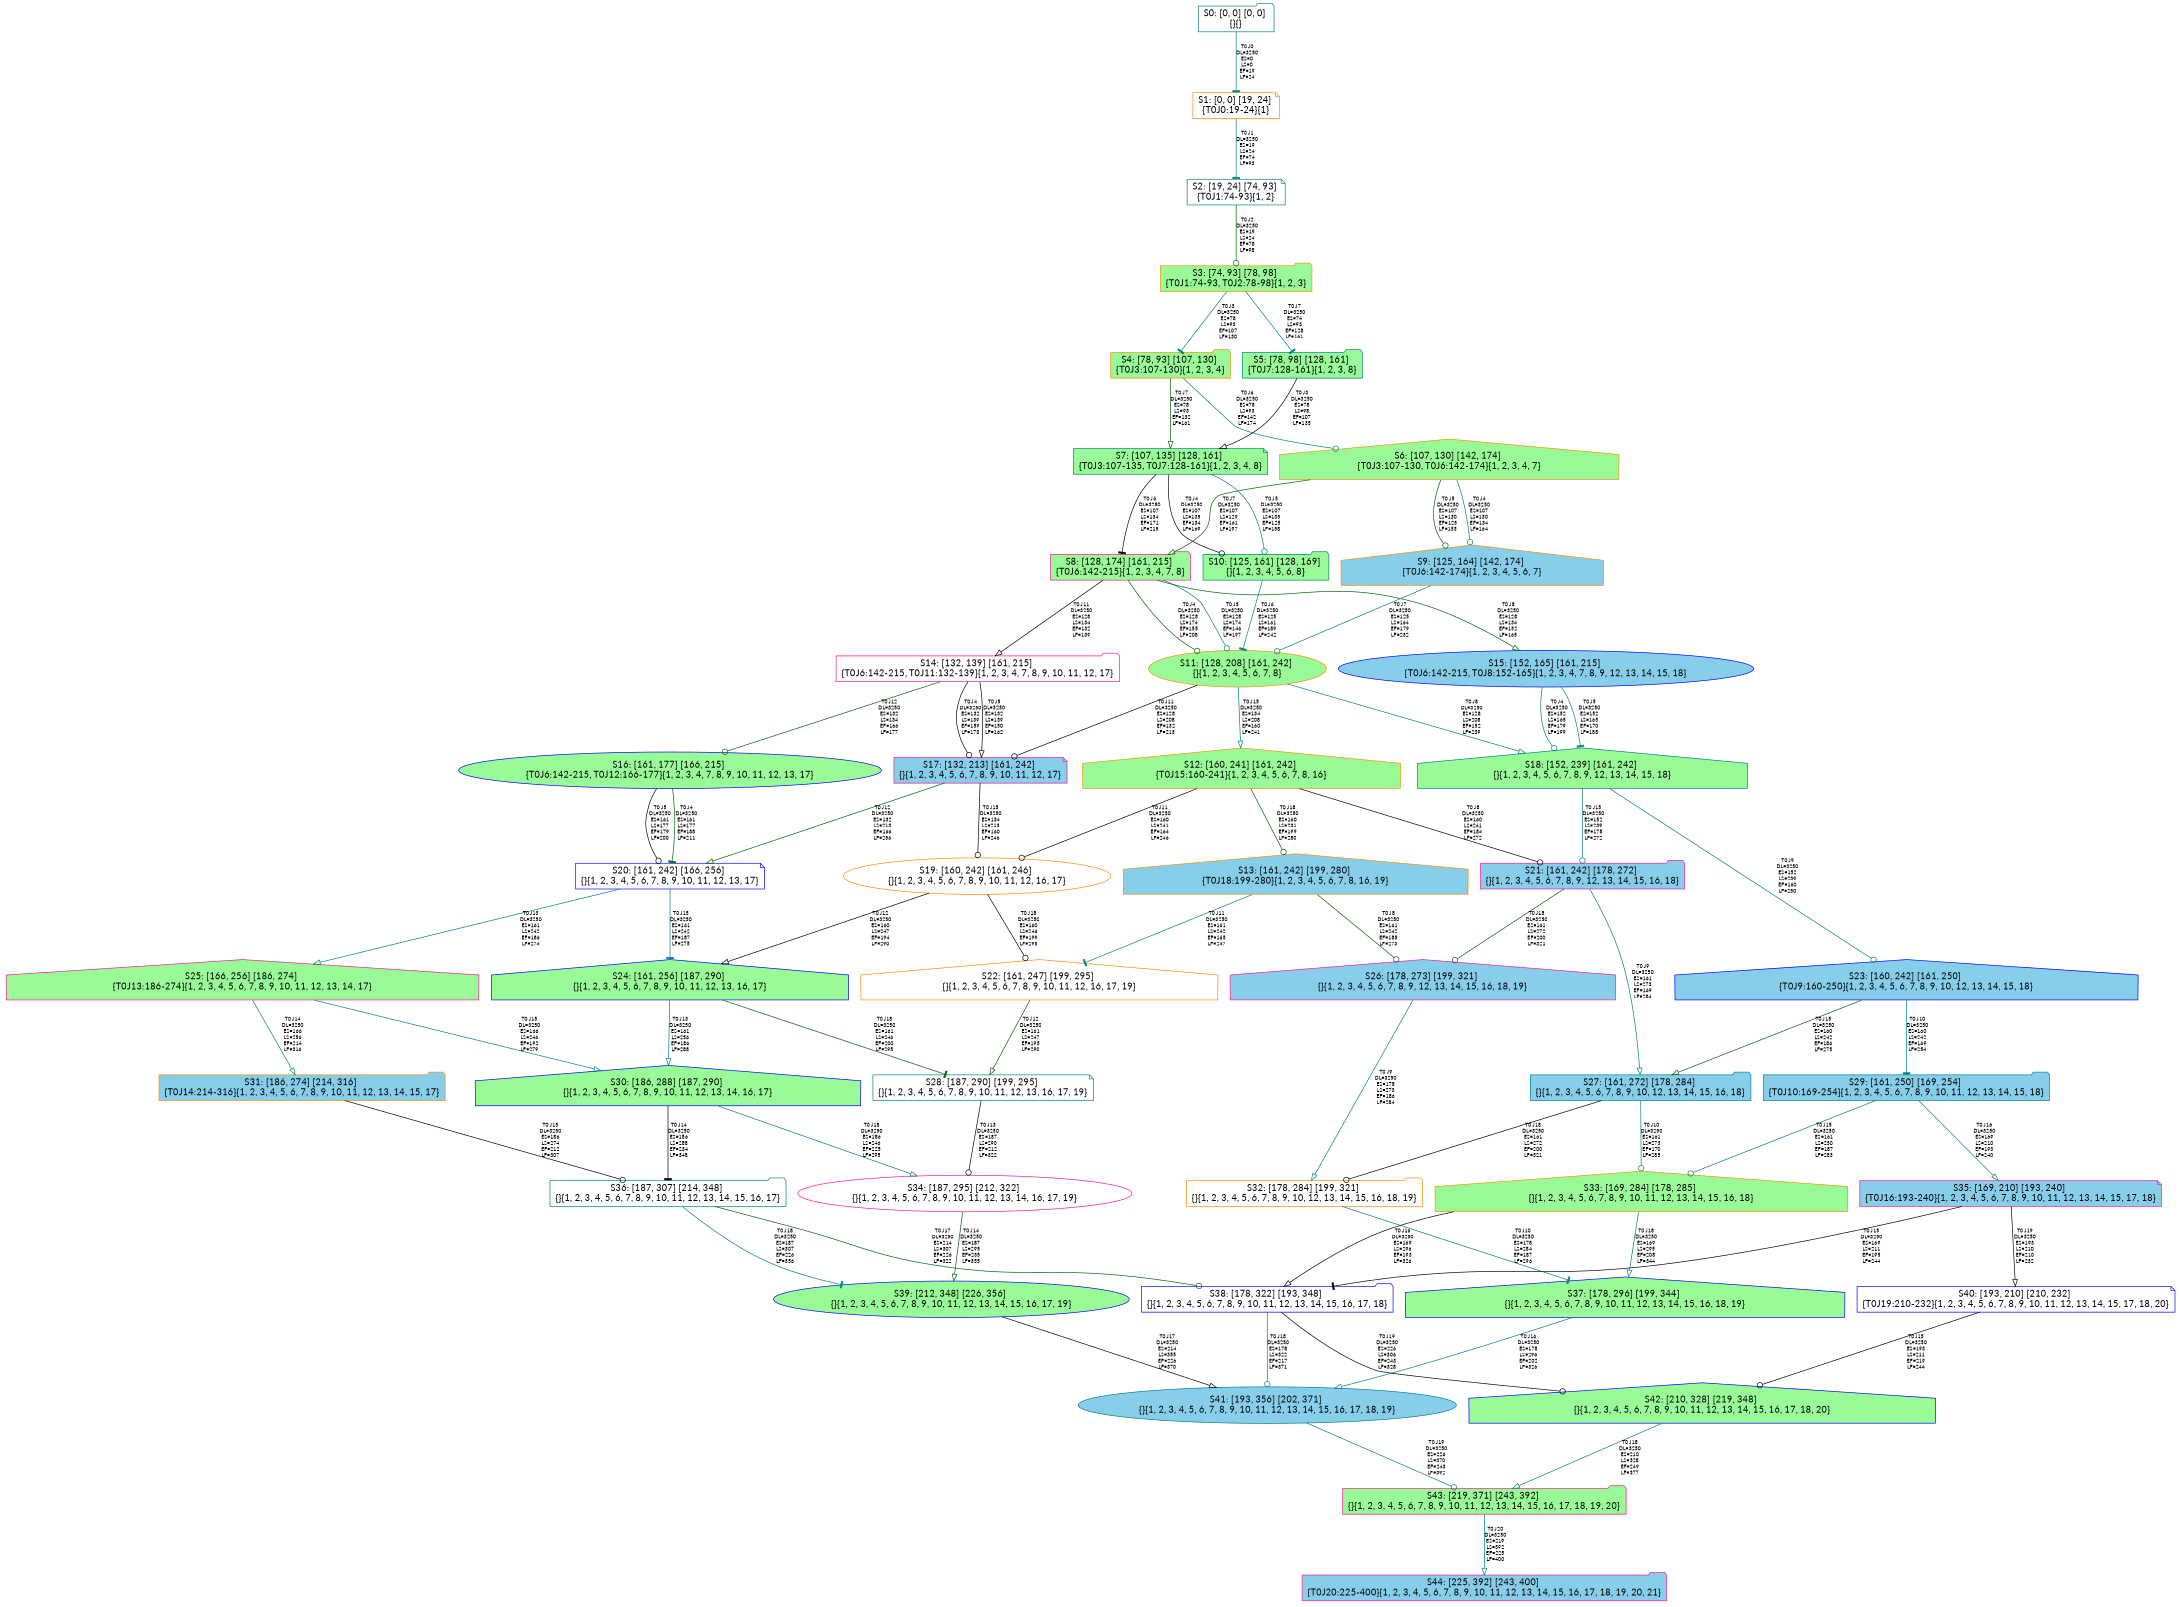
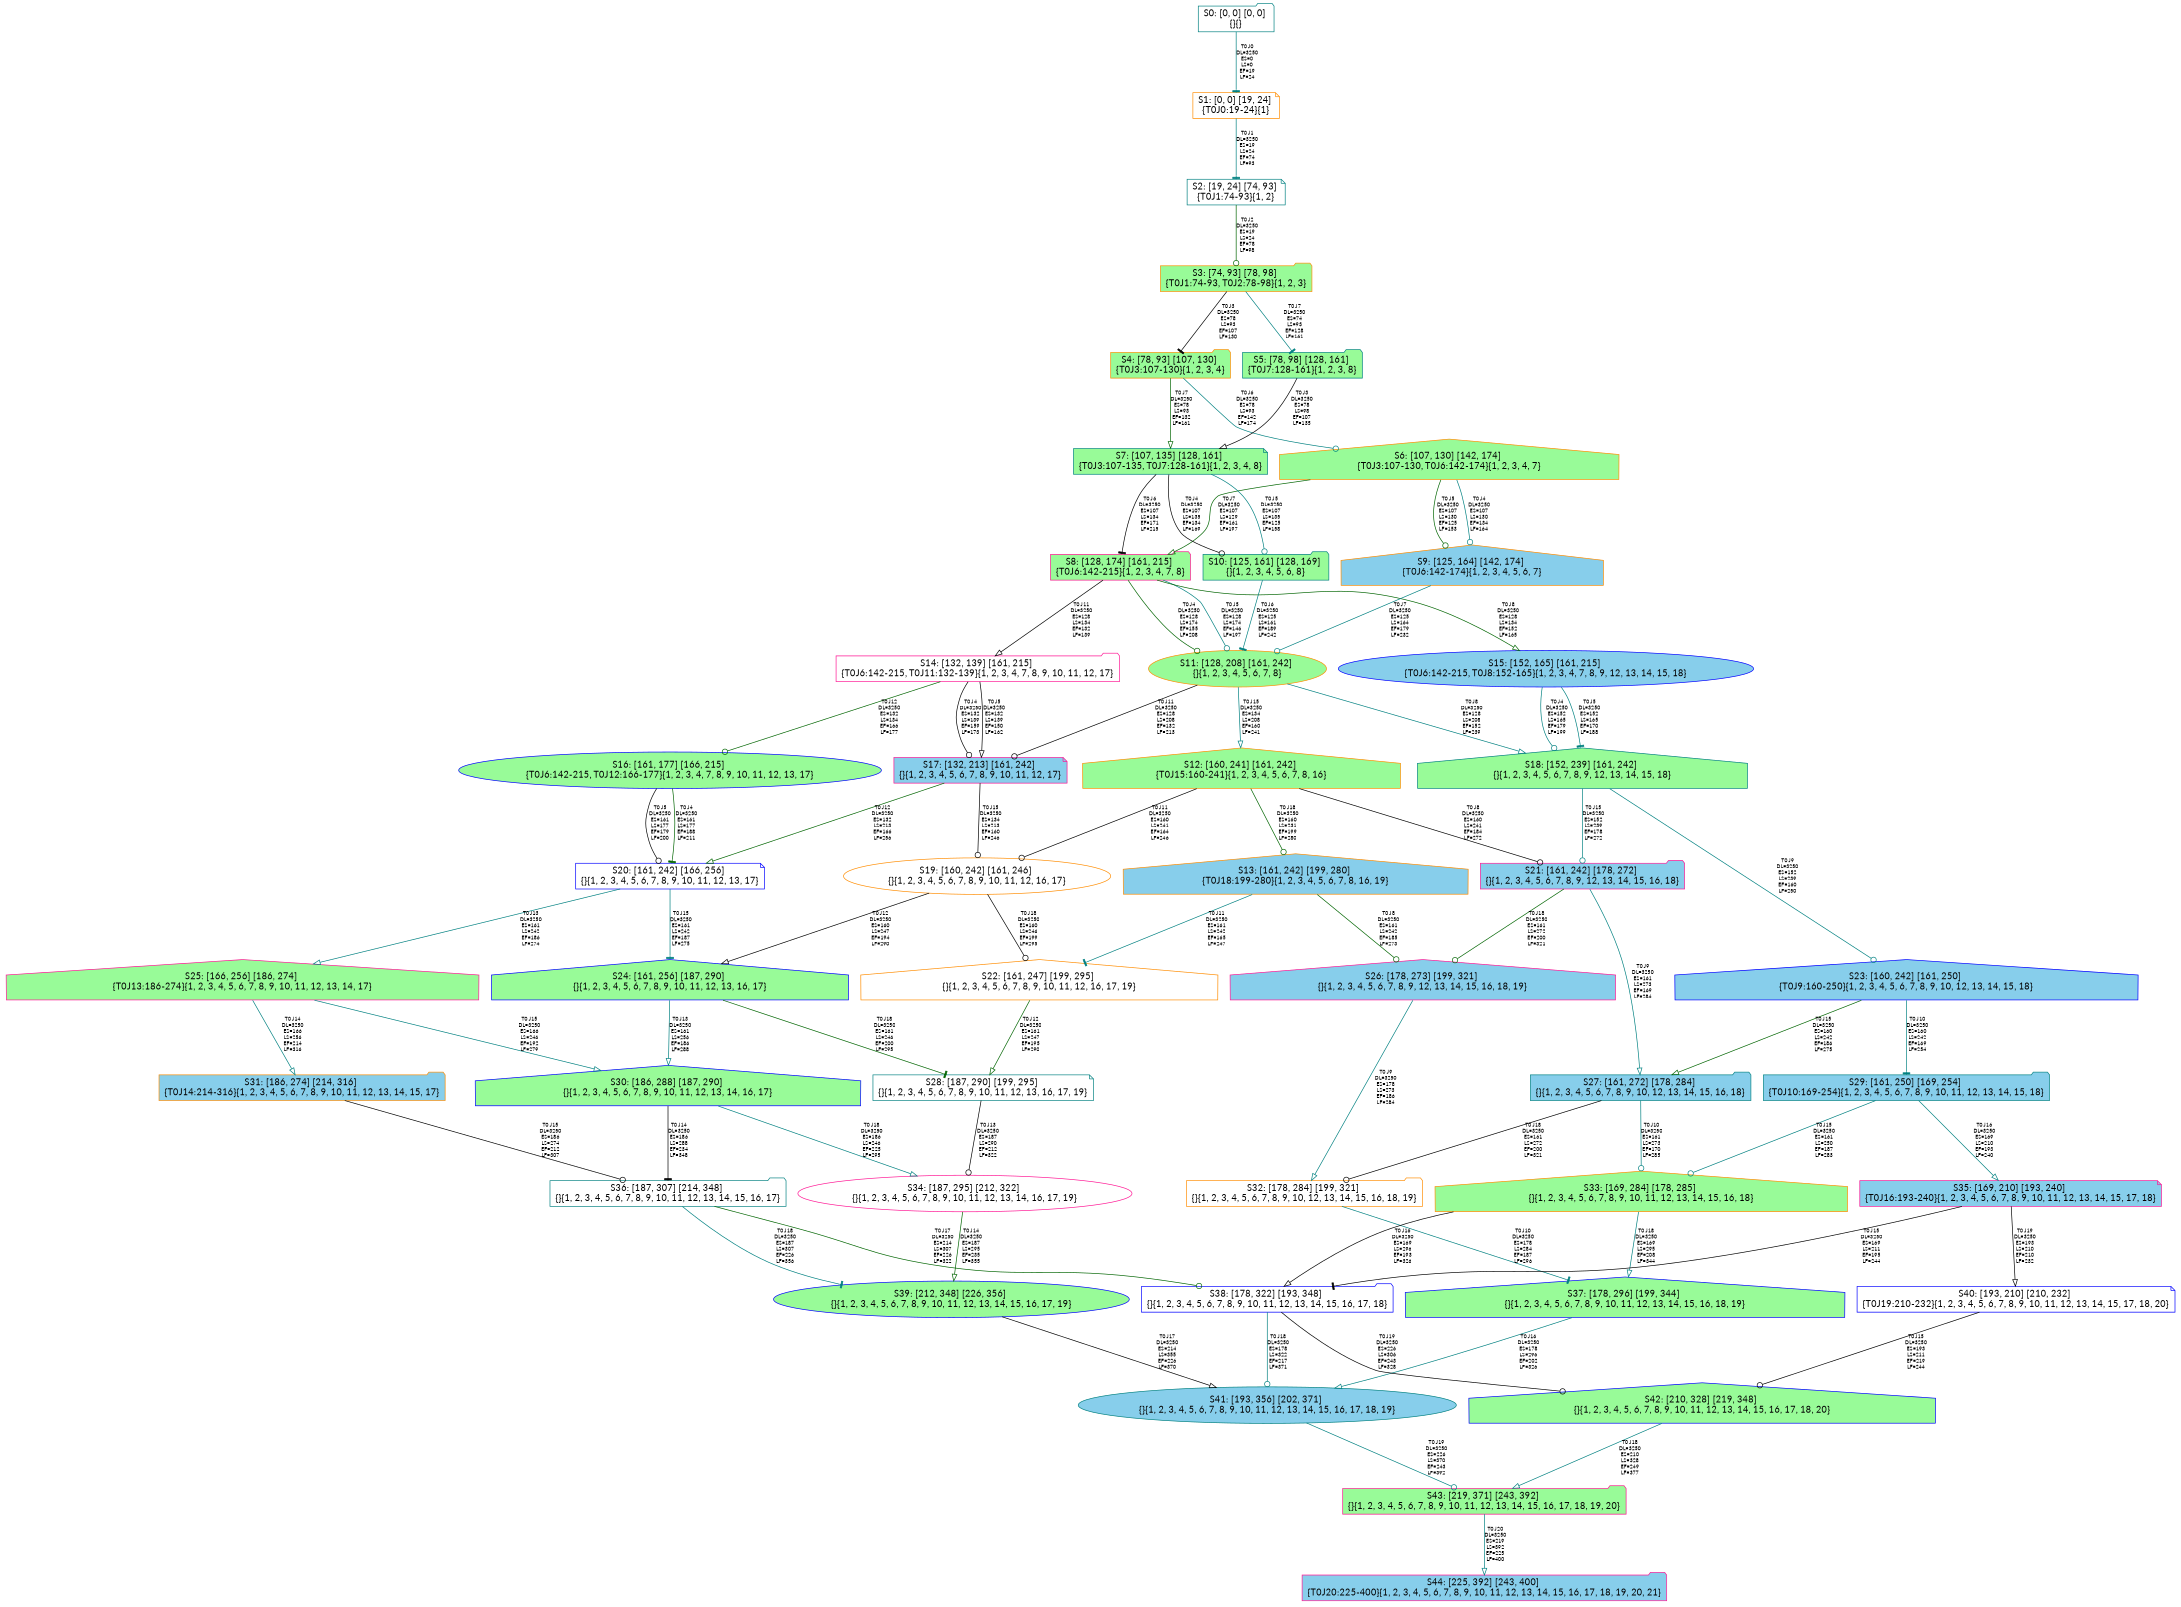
(1204, 321) -> (1204, 321)
